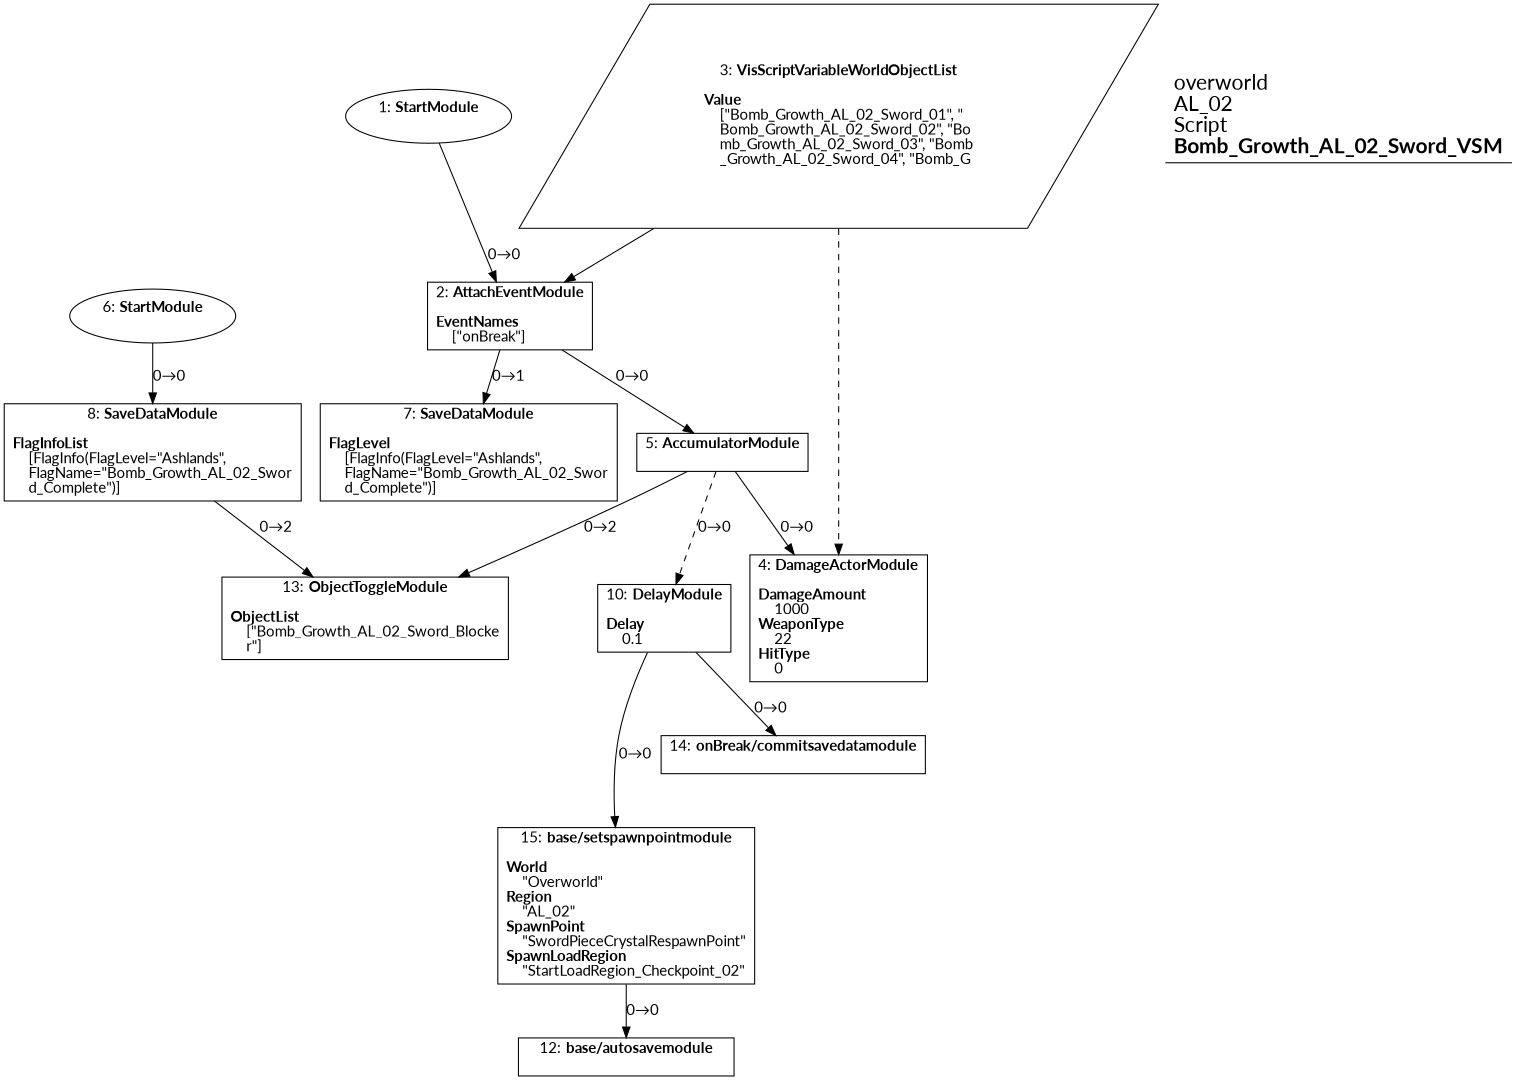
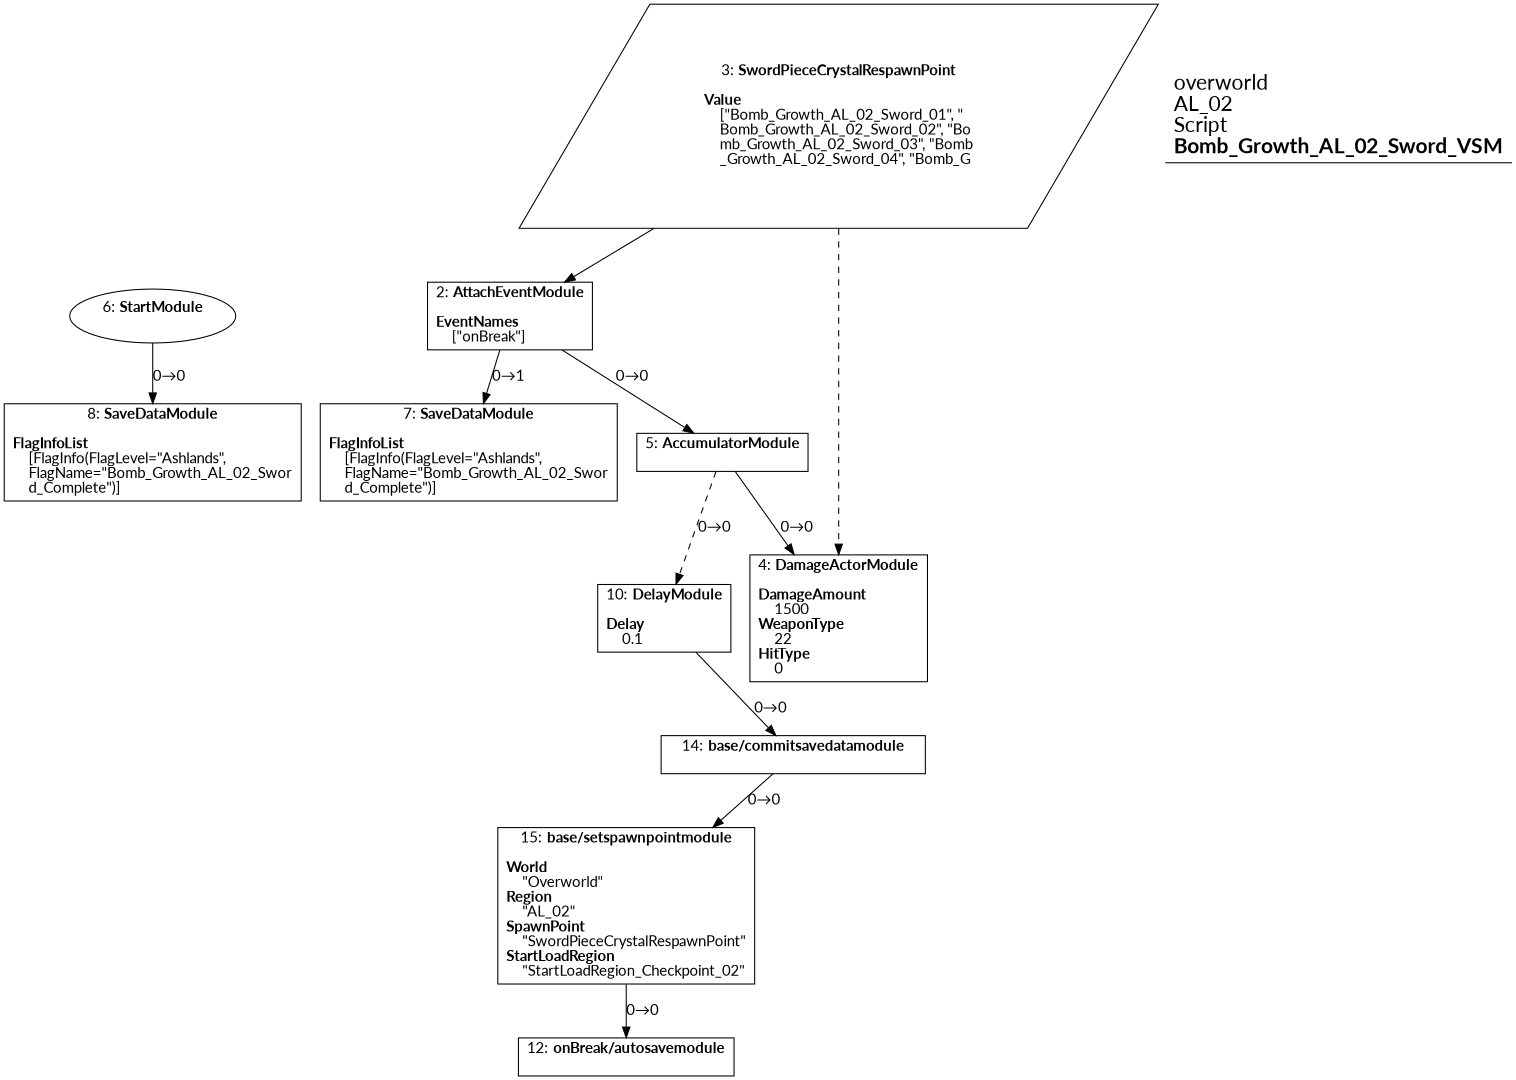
(847, 71) -> (847, 71)
(429, 116) -> none
(360, 444) -> (367, 444)
(784, 610) -> (784, 610)
(365, 618) -> none
(620, 732) -> (747, 797)
(806, 746) -> (806, 746)
(567, 957) -> (561, 957)
(639, 1048) -> (639, 1048)
